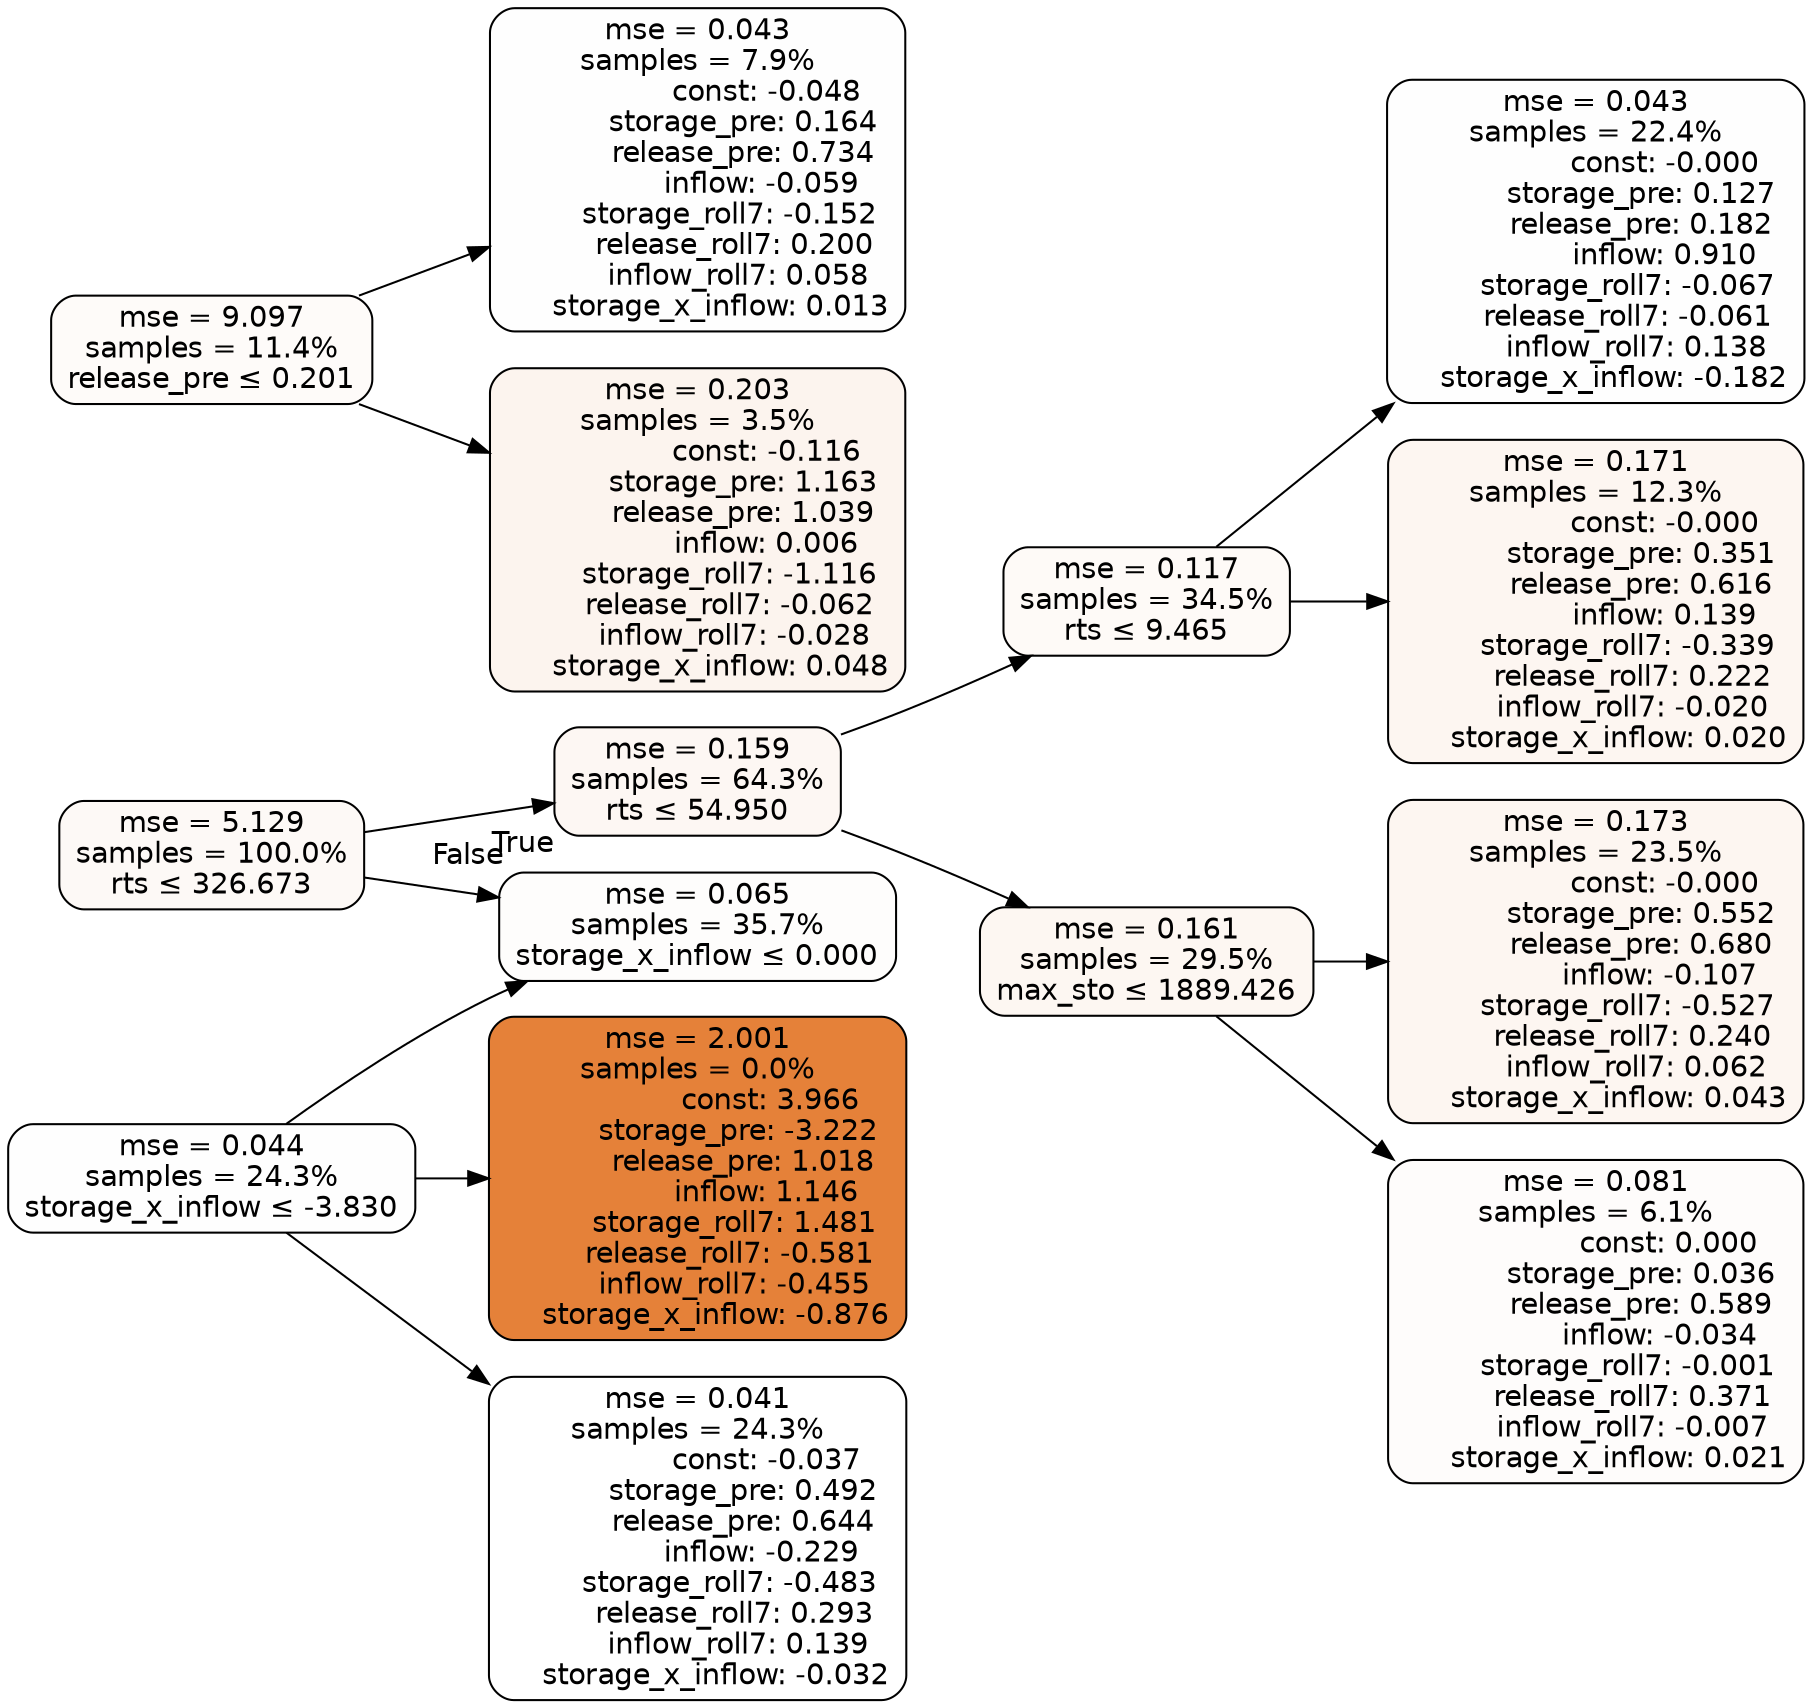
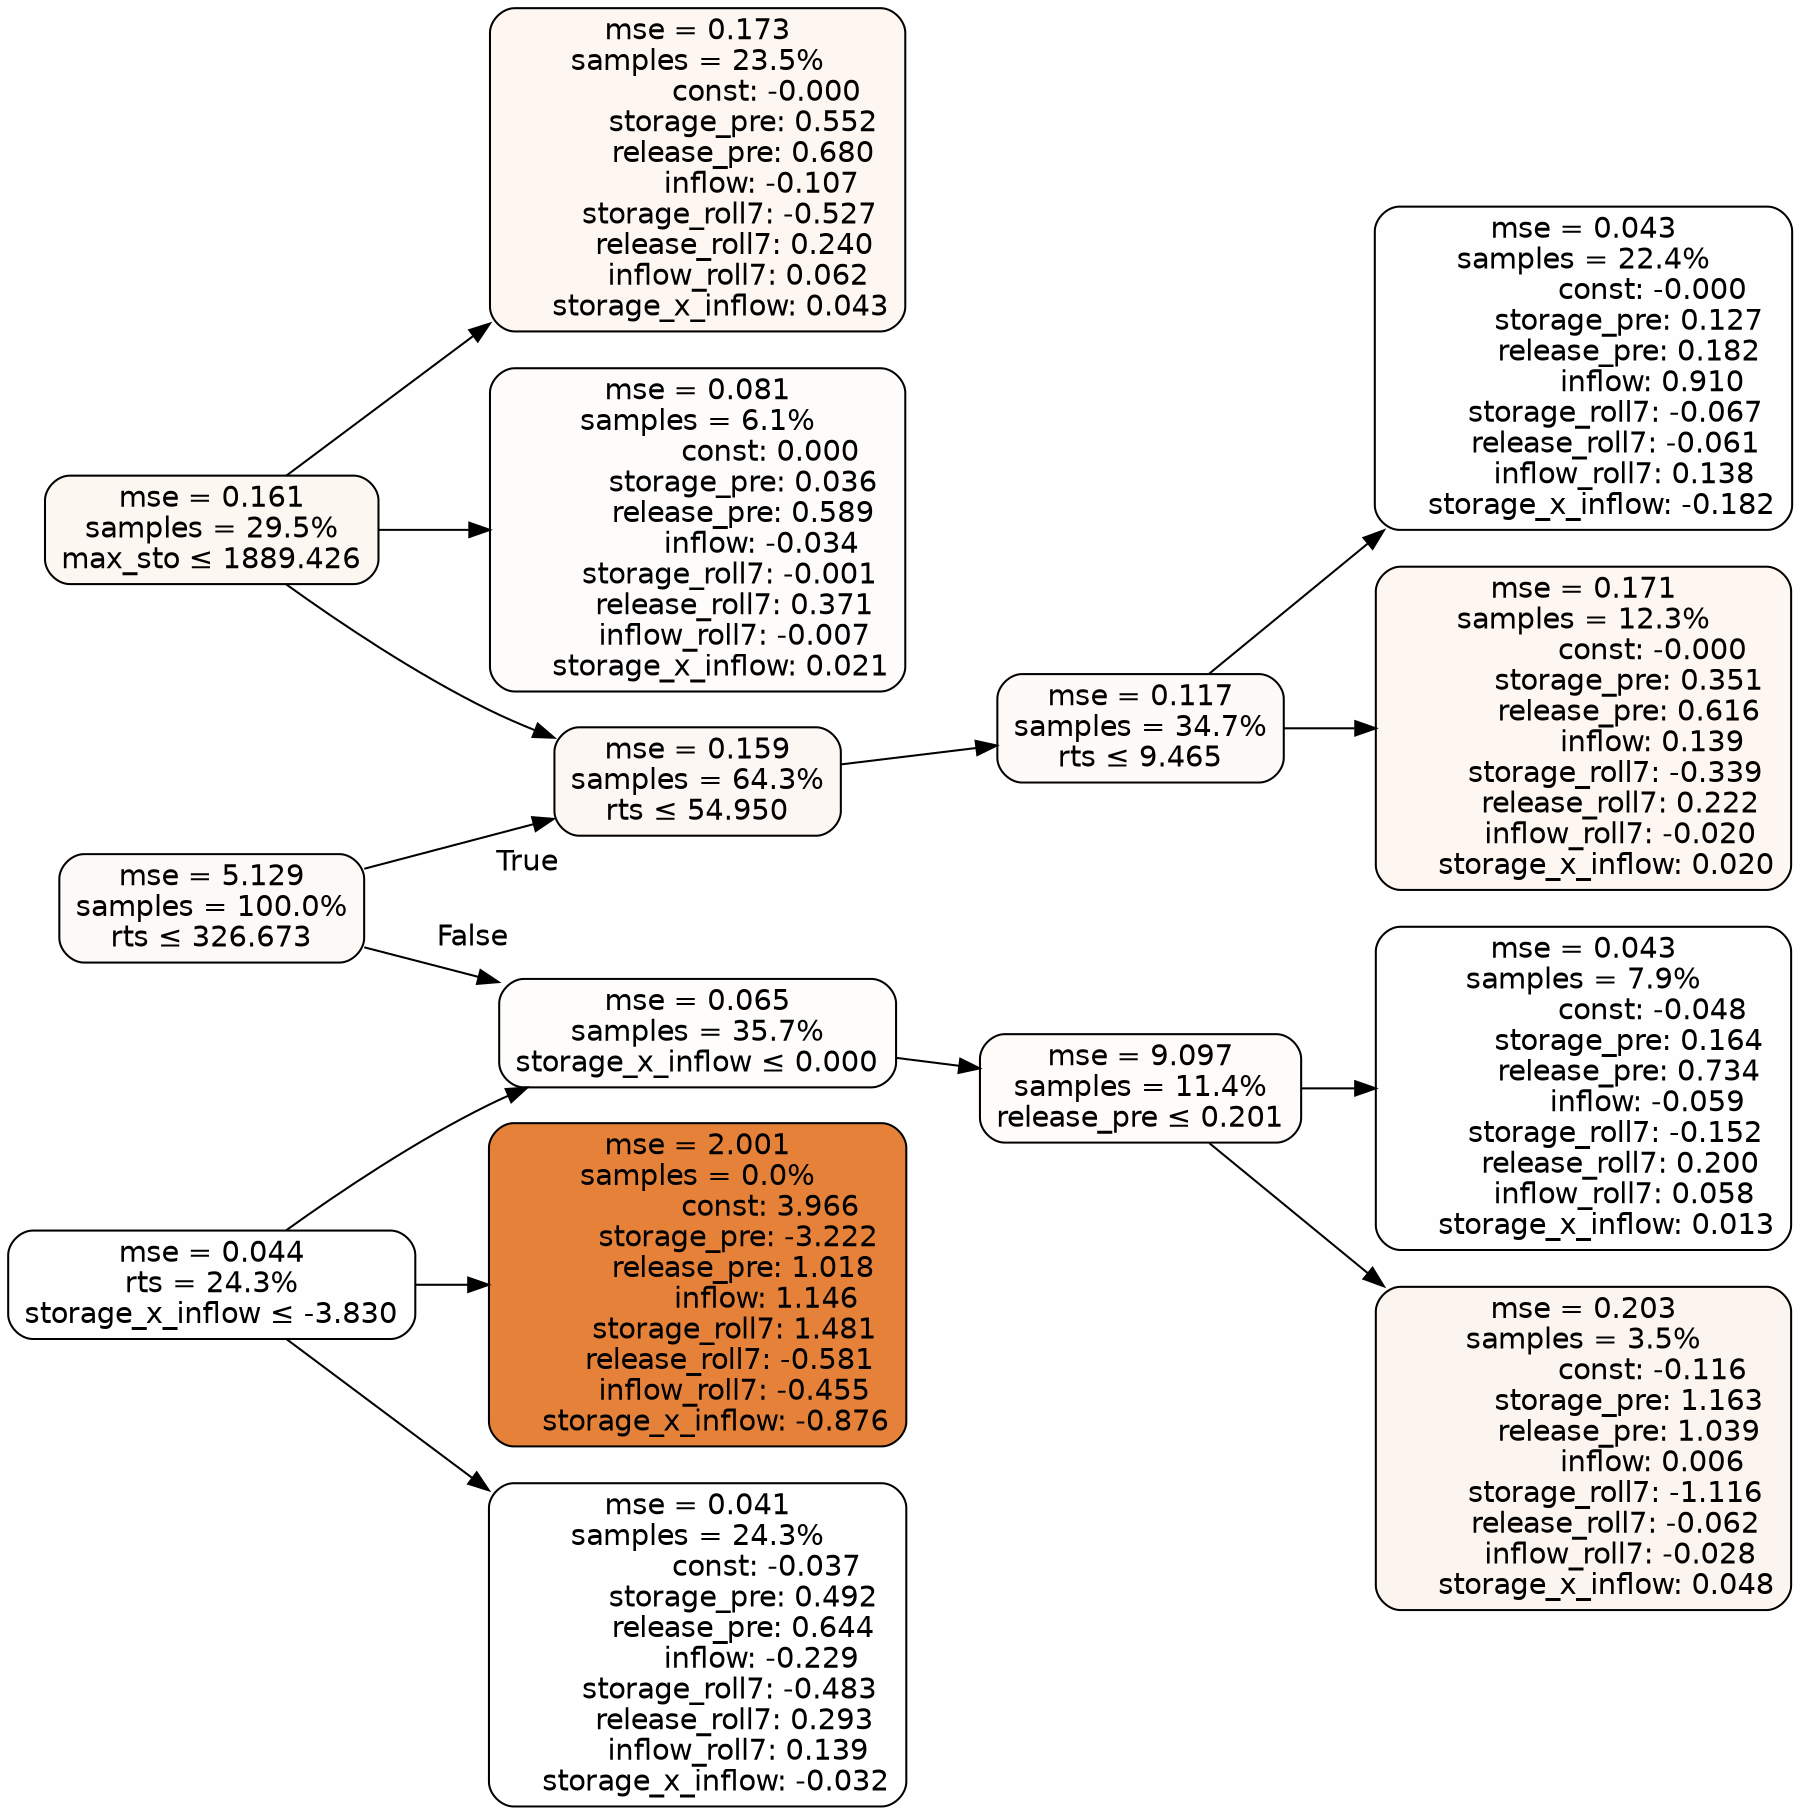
(1147, 601) -> (1141, 728)
(926, 863) -> (406, 664)
none -> (928, 1062)
(212, 1178) -> (212, 1285)
